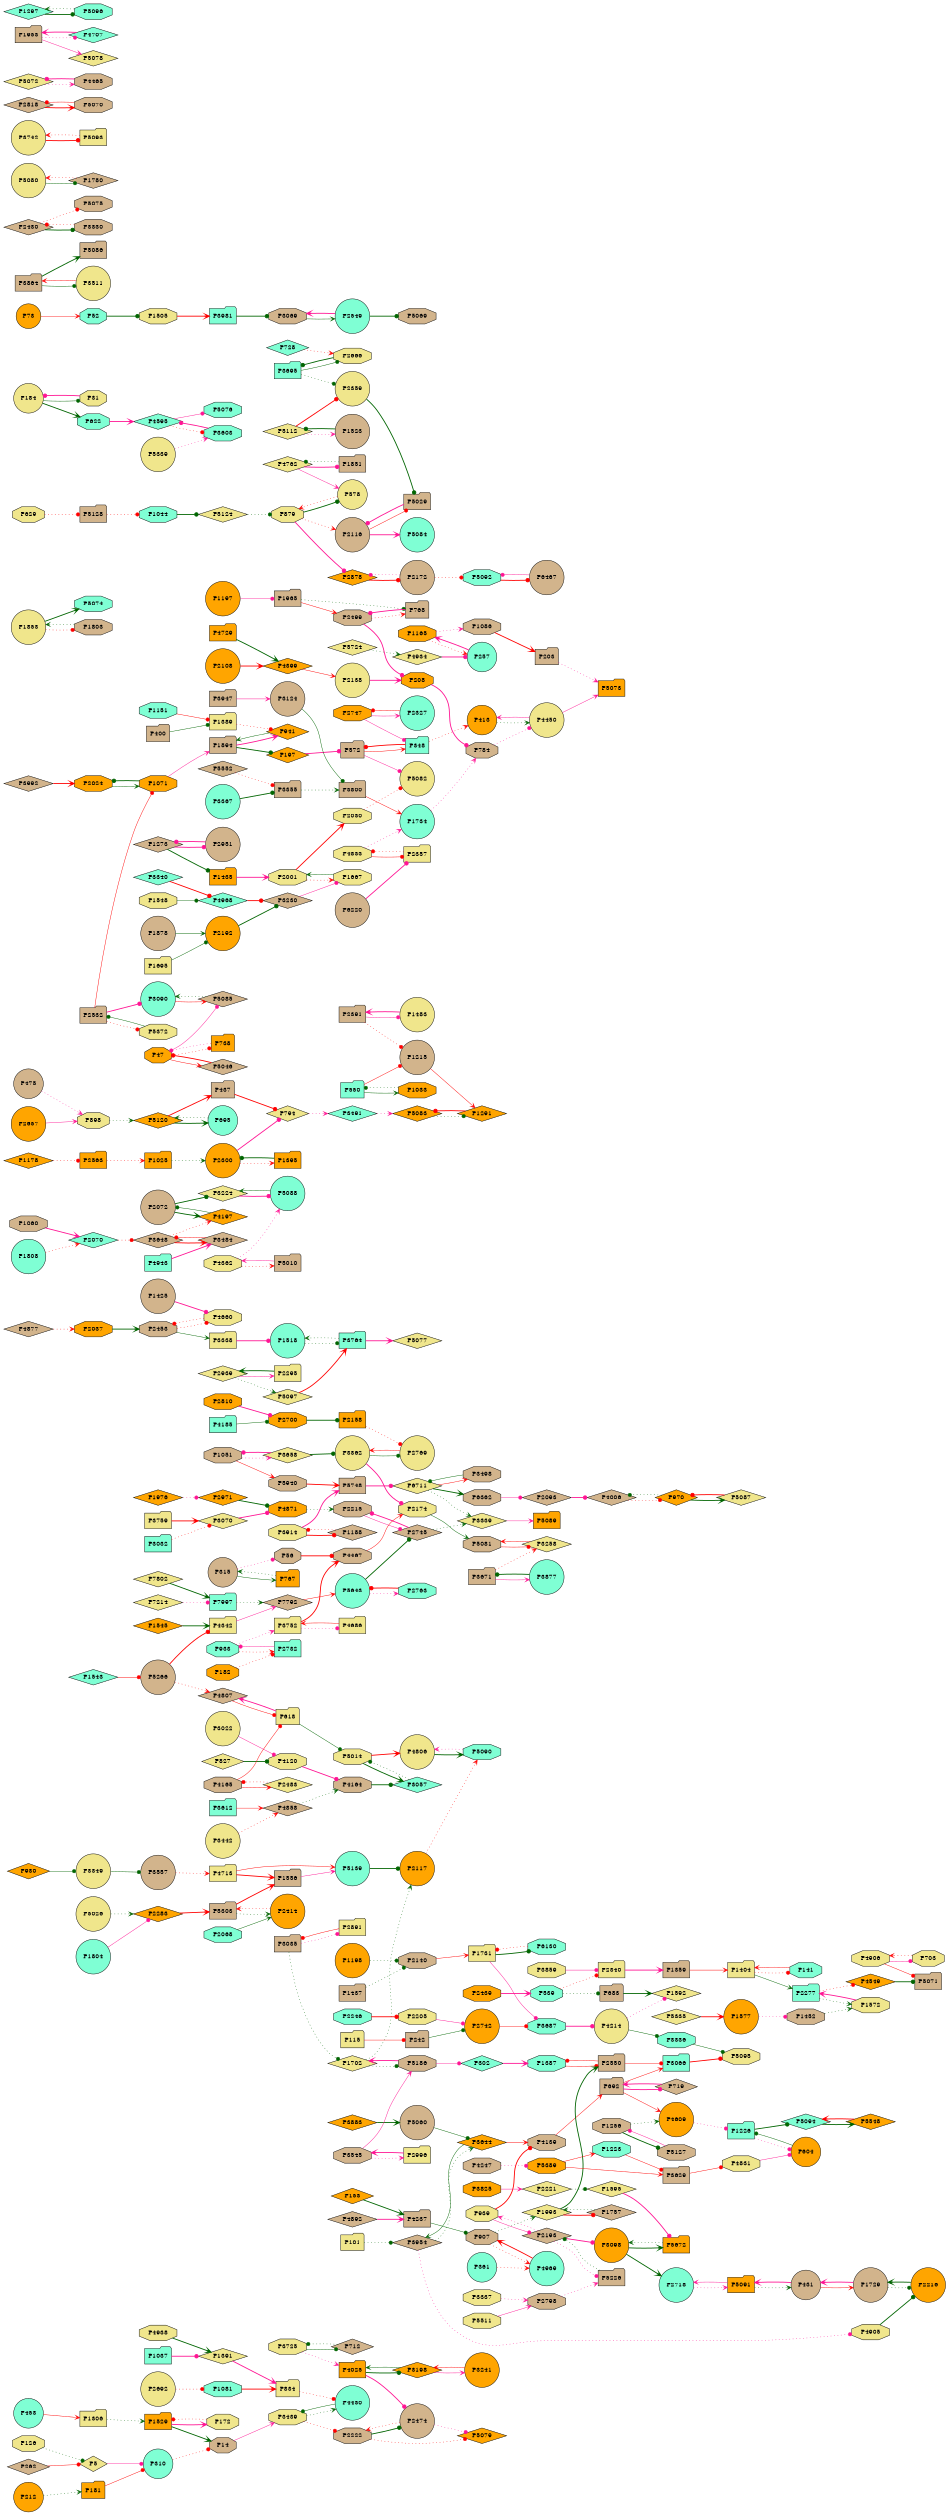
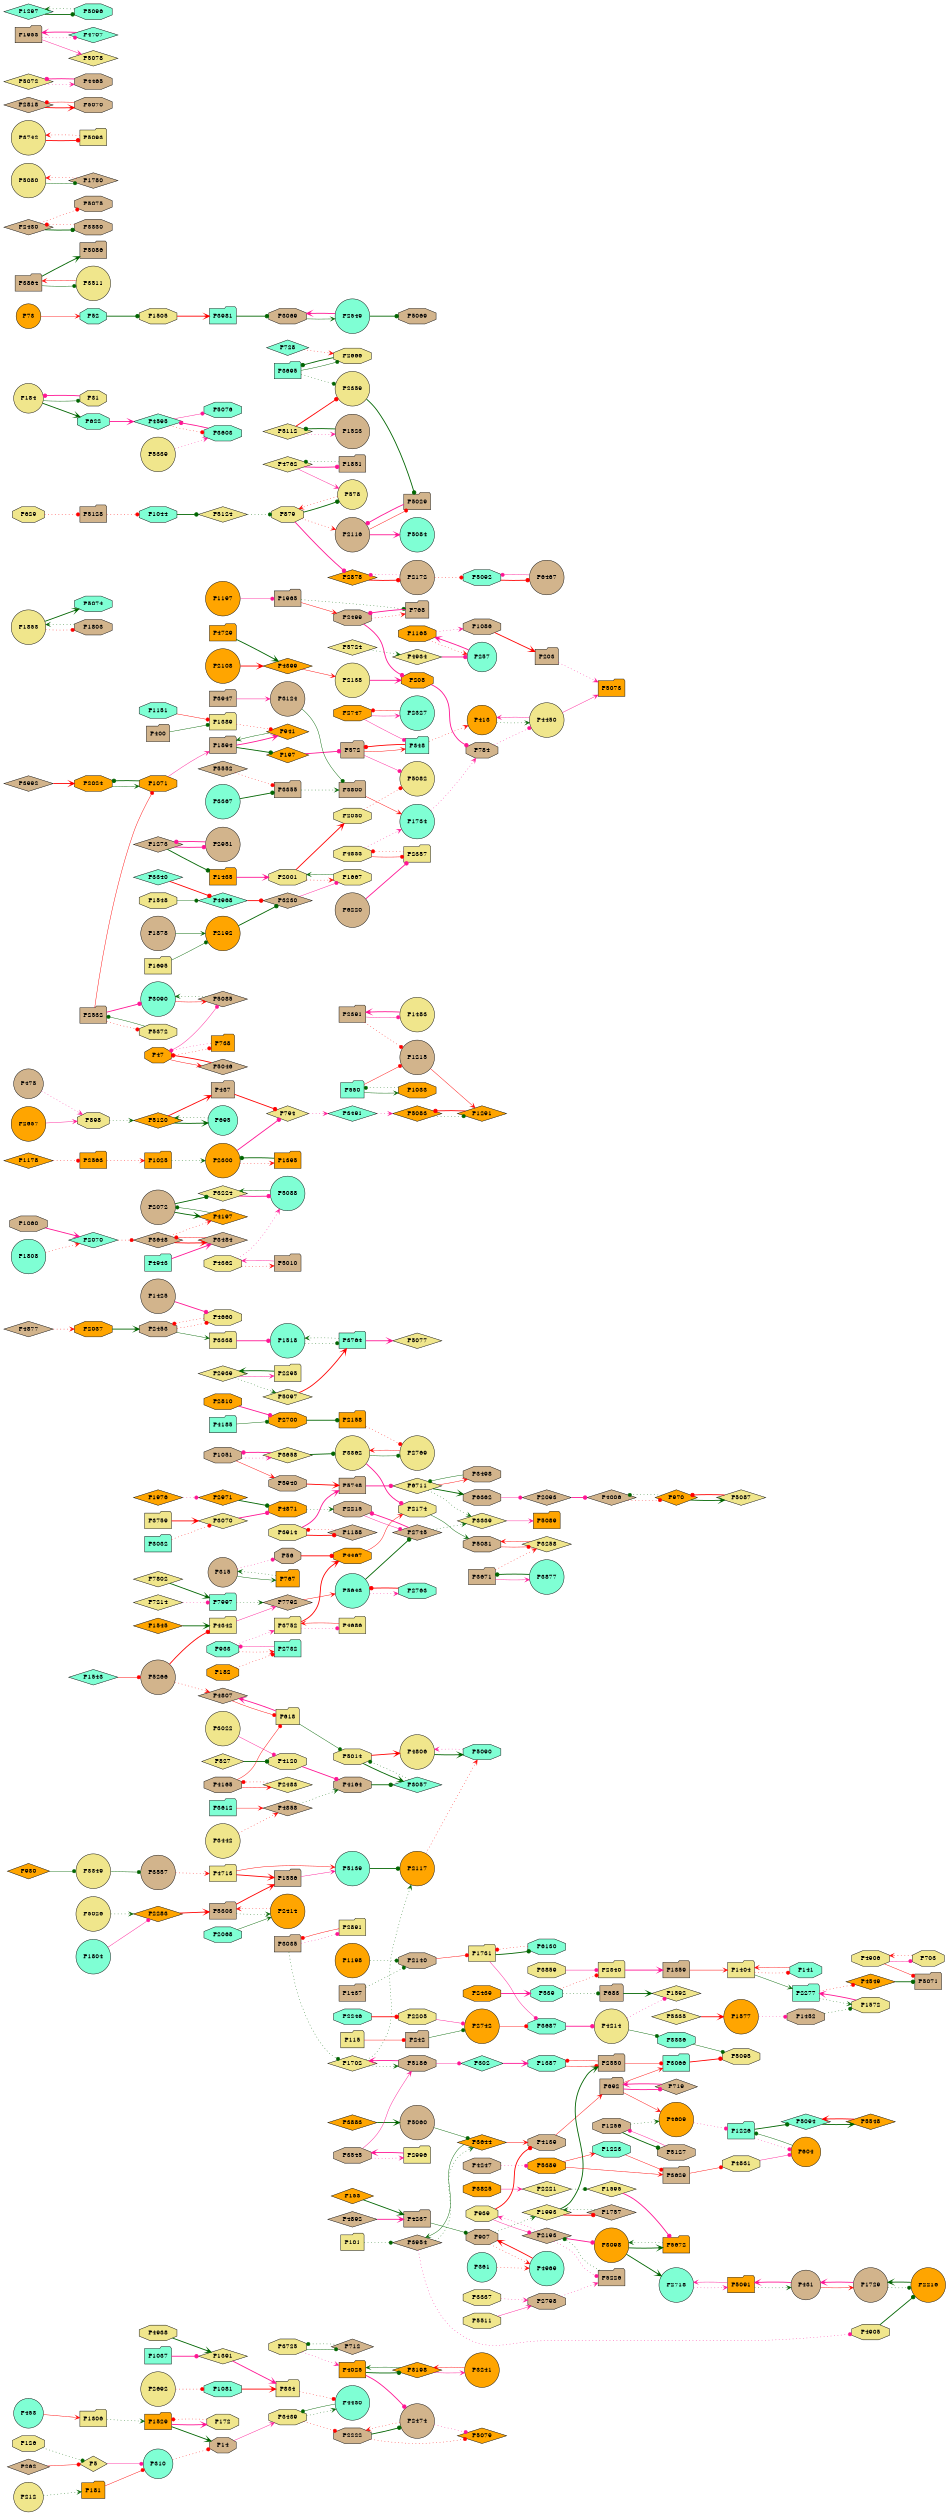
(352, 1556) -> (352, 1556)
(450, 1957) -> (451, 1957)
(836, 2011) -> (837, 2011)
(382, 2066) -> (381, 2066)
(29, 2497) -> (29, 2497)
